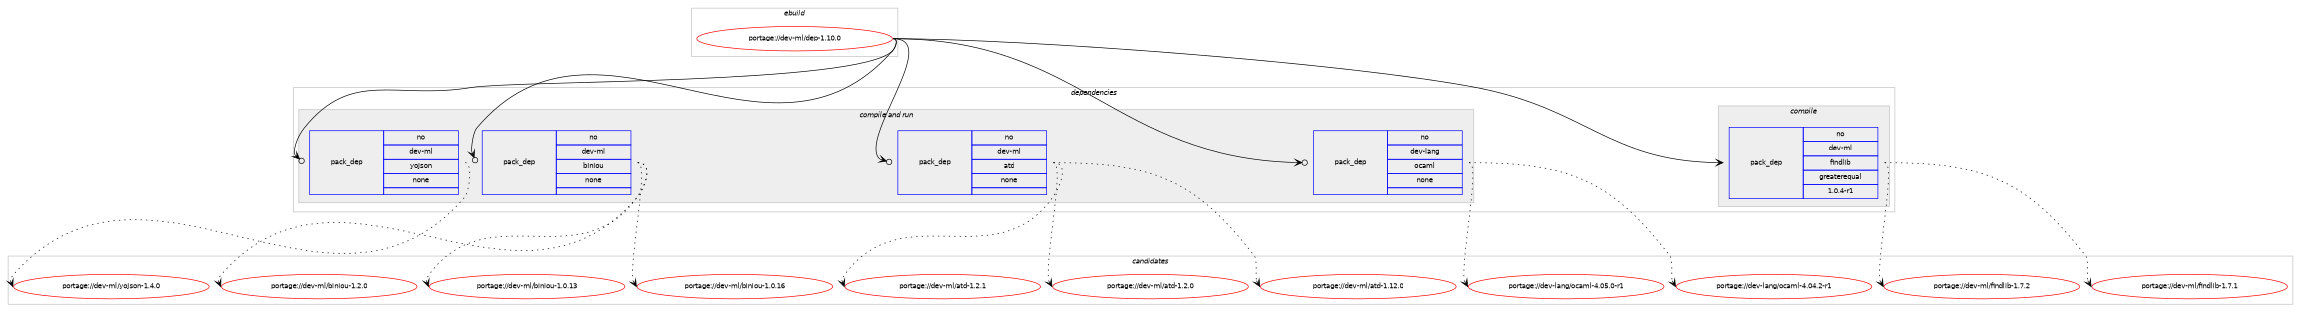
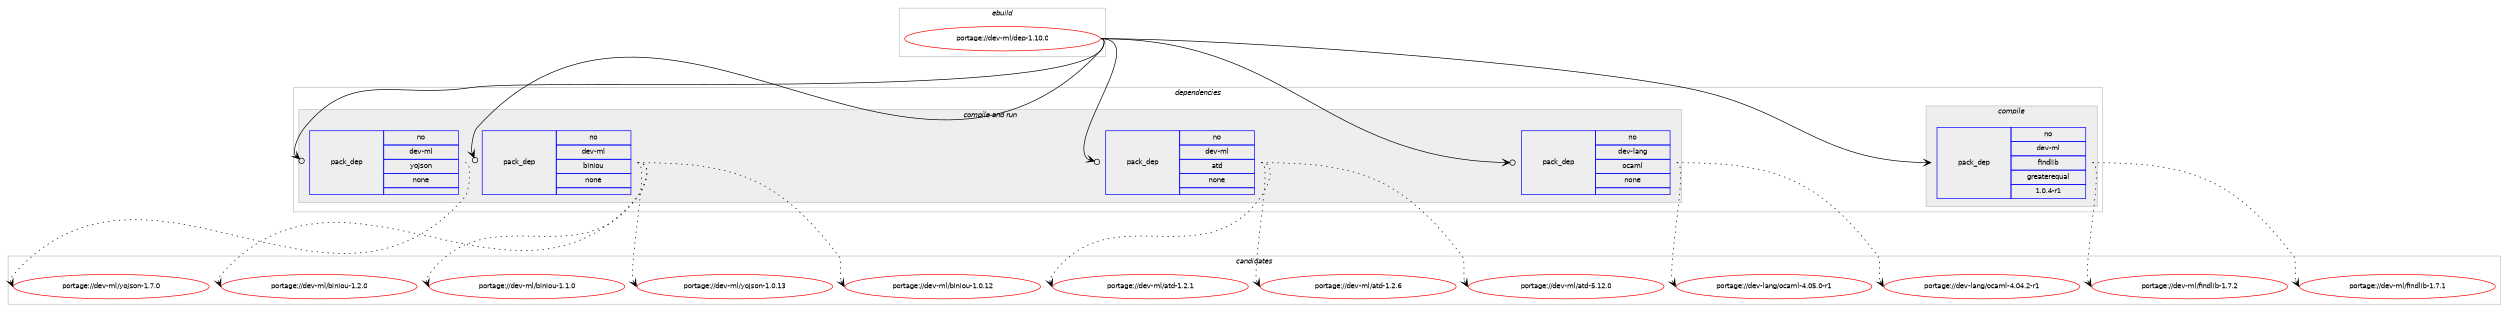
(111, 287) -> (111, 287)
(527, 287) -> (735, 287)
none -> (527, 287)
(735, 287) -> (943, 287)
(1151, 287) -> (1358, 287)
(1358, 287) -> (1566, 287)
